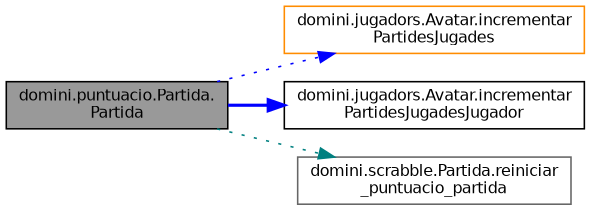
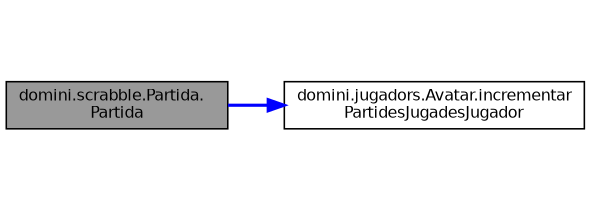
(434, 30) -> none
(117, 105) -> (117, 105)
(434, 181) -> none
